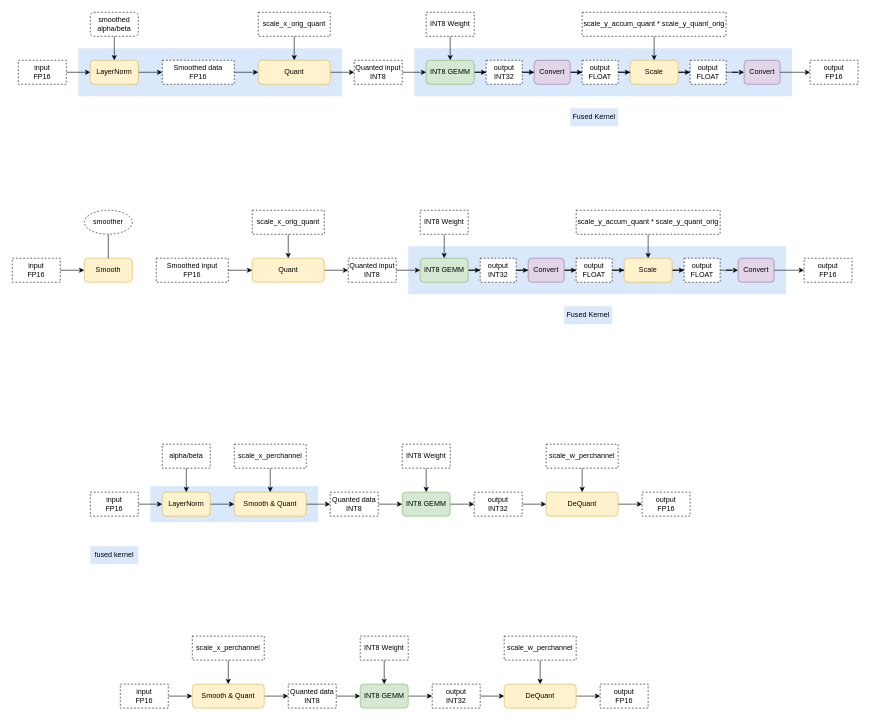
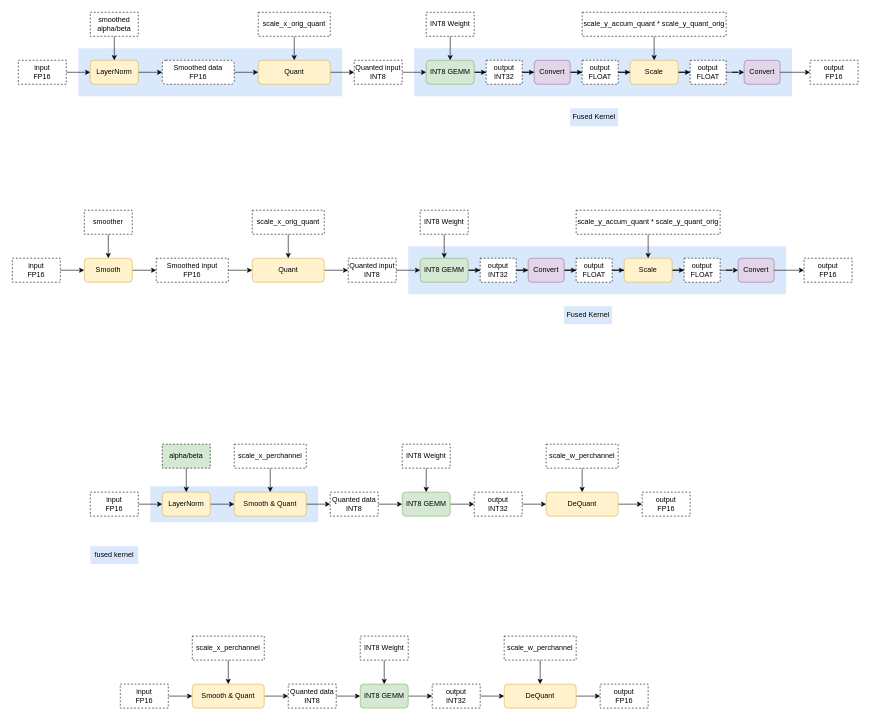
(114, 24) -> (114, 24)
(198, 72) -> (198, 72)
(108, 222) -> (108, 222)
(108, 254) -> (108, 252)
none -> (150, 270)
(186, 456) -> (186, 456)
